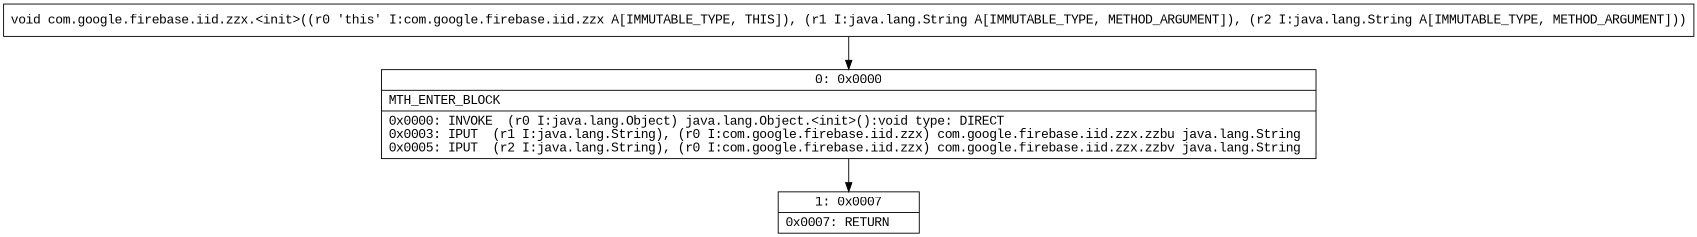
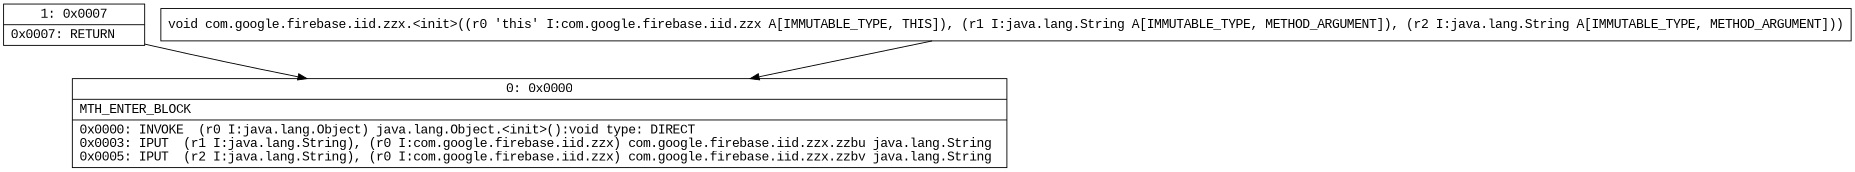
(849, 171) -> (221, 61)
